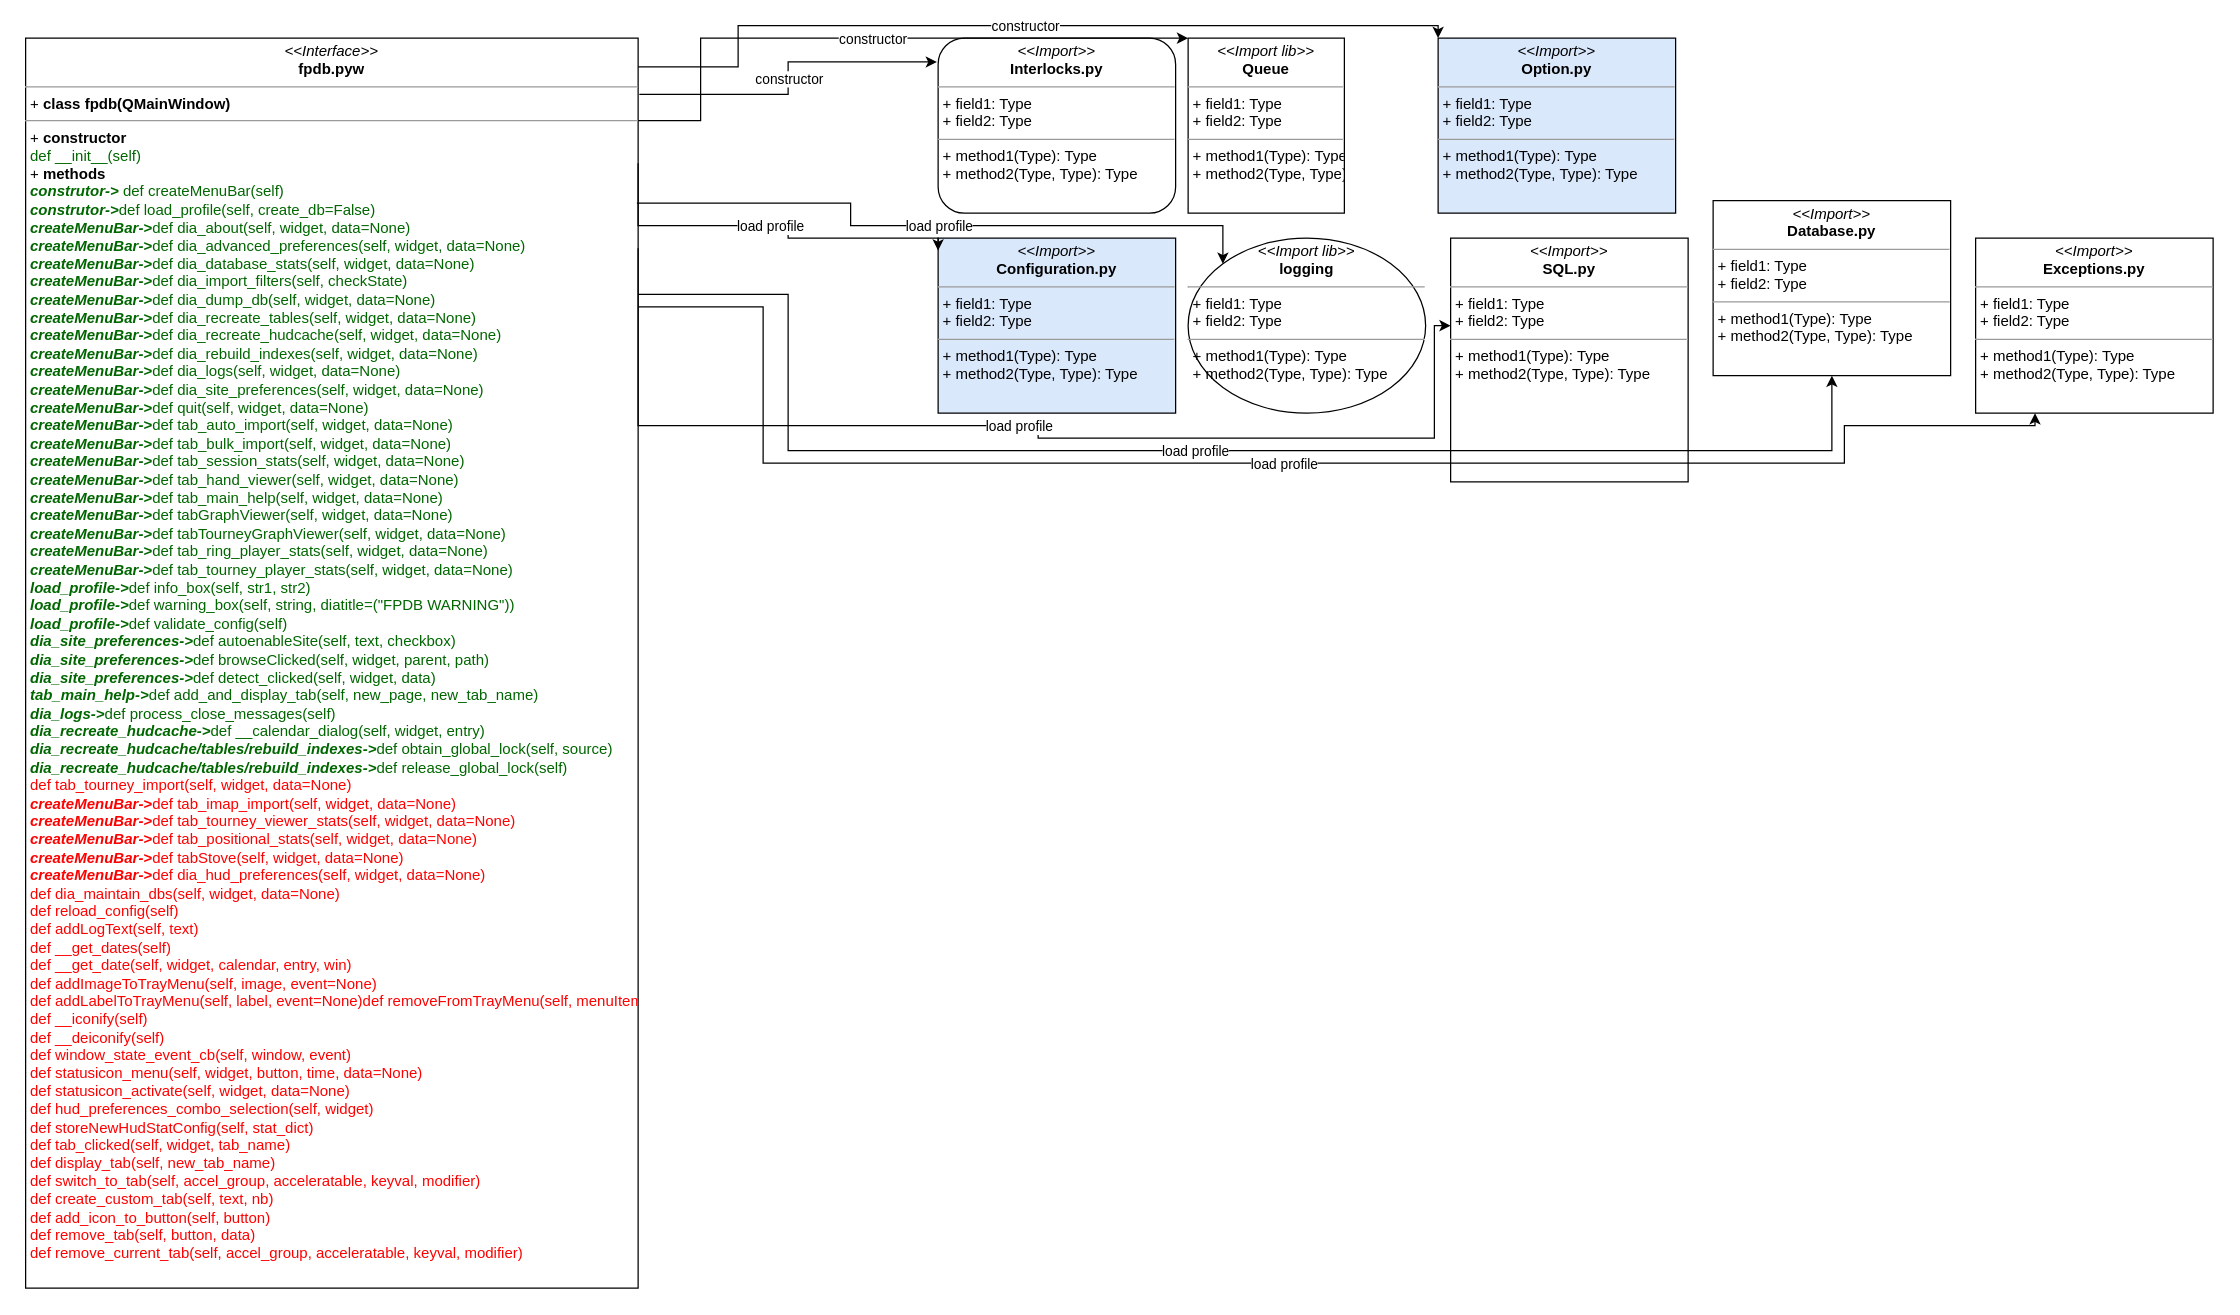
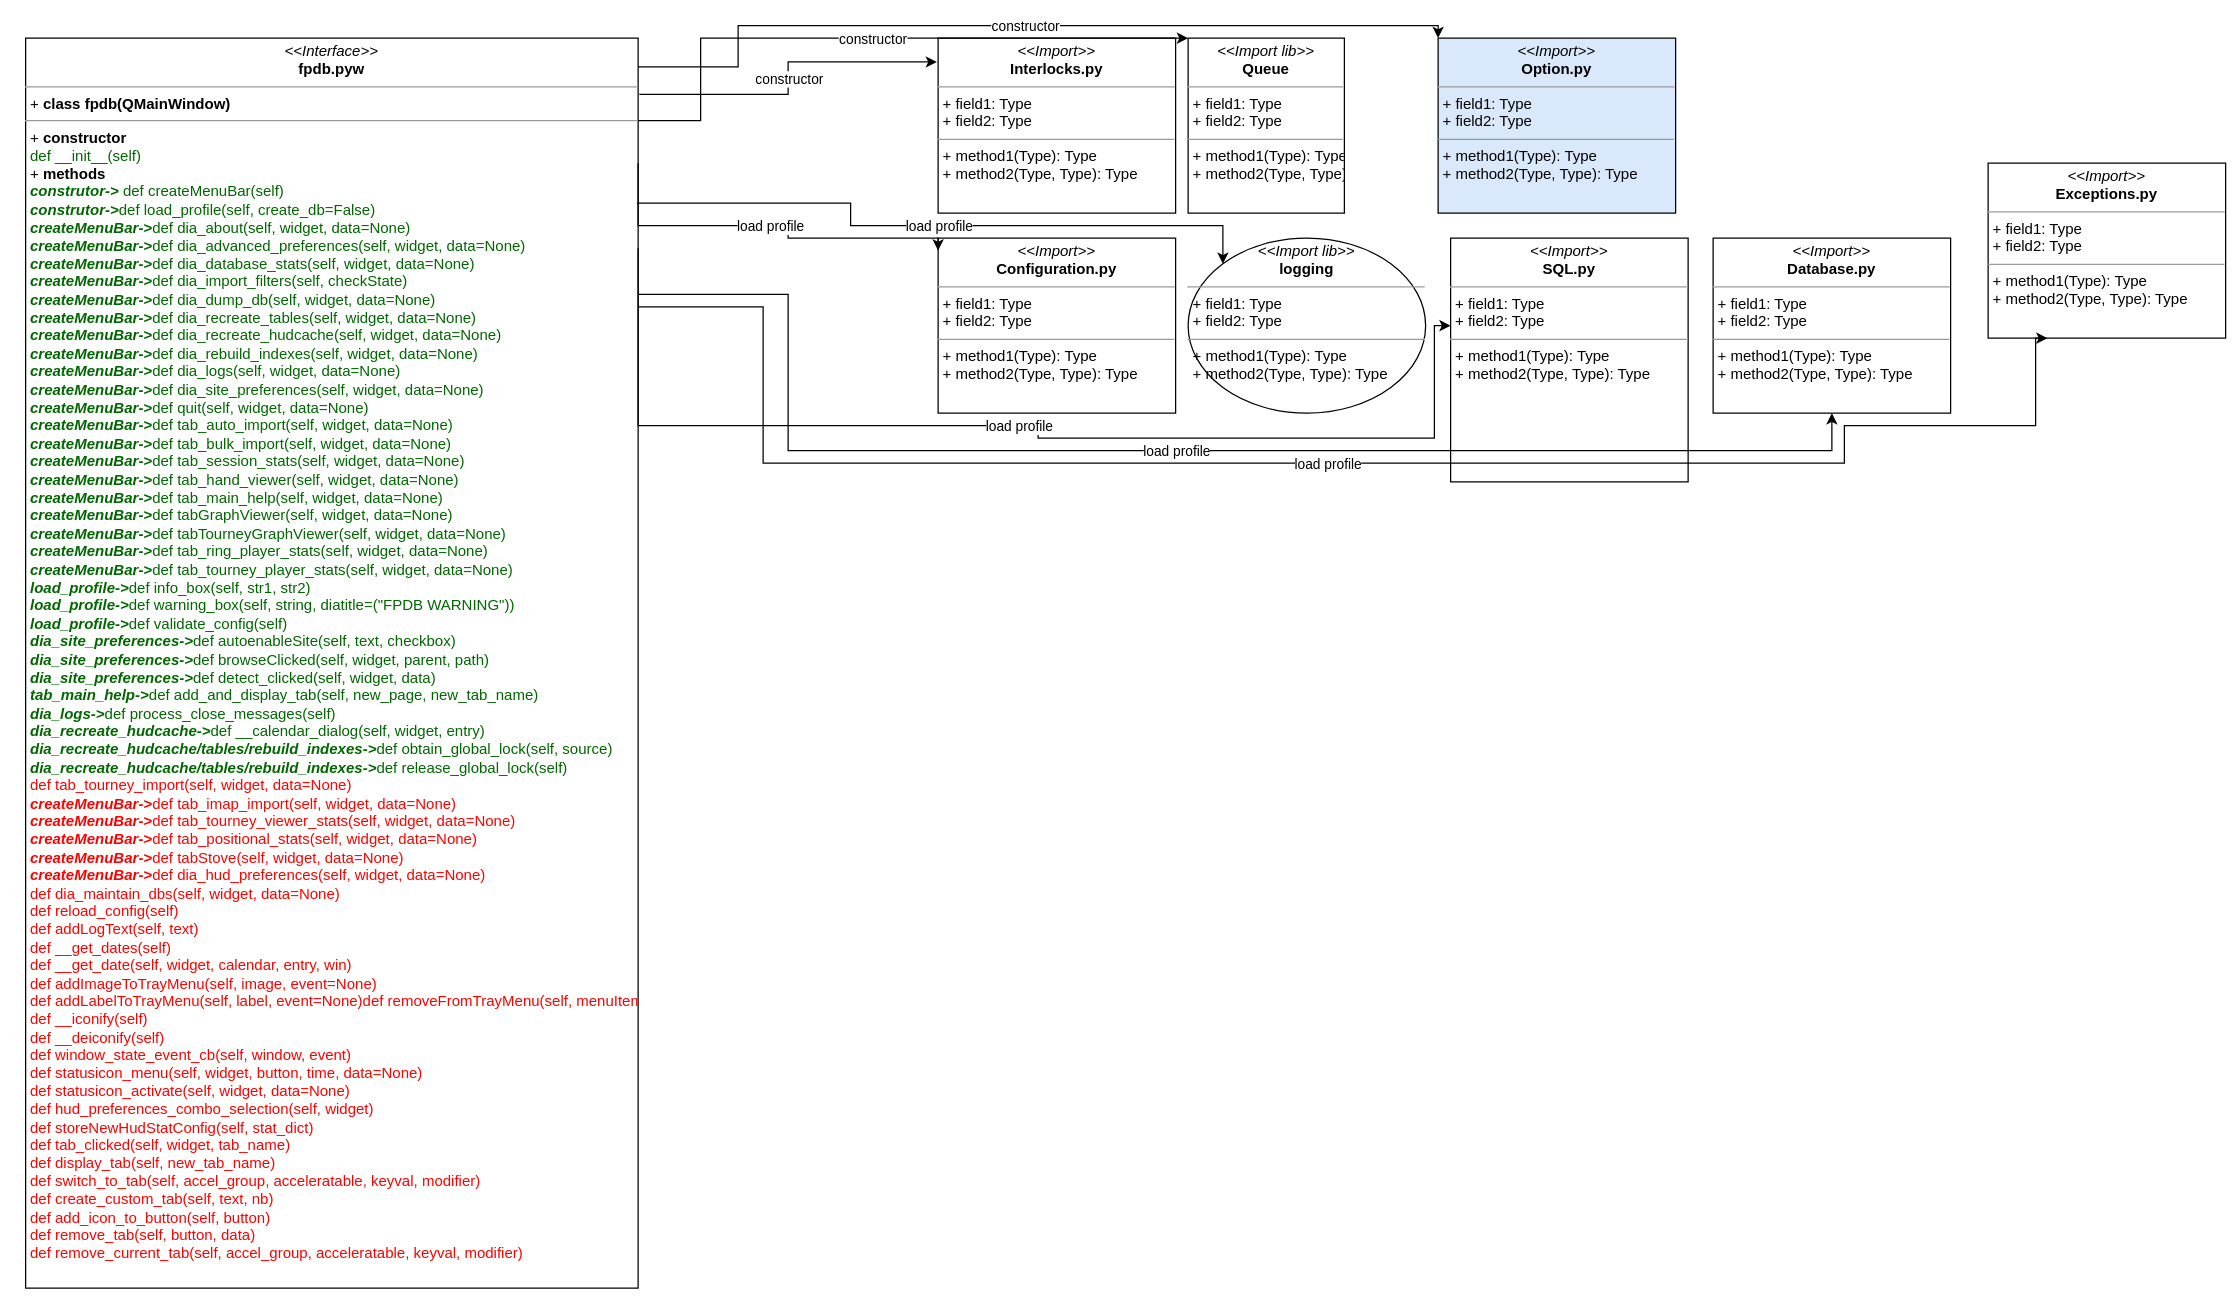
(1057, 126) -> (1057, 126)
(1832, 288) -> (1832, 326)
(1057, 326) -> (1057, 326)
(2094, 326) -> (2107, 251)
